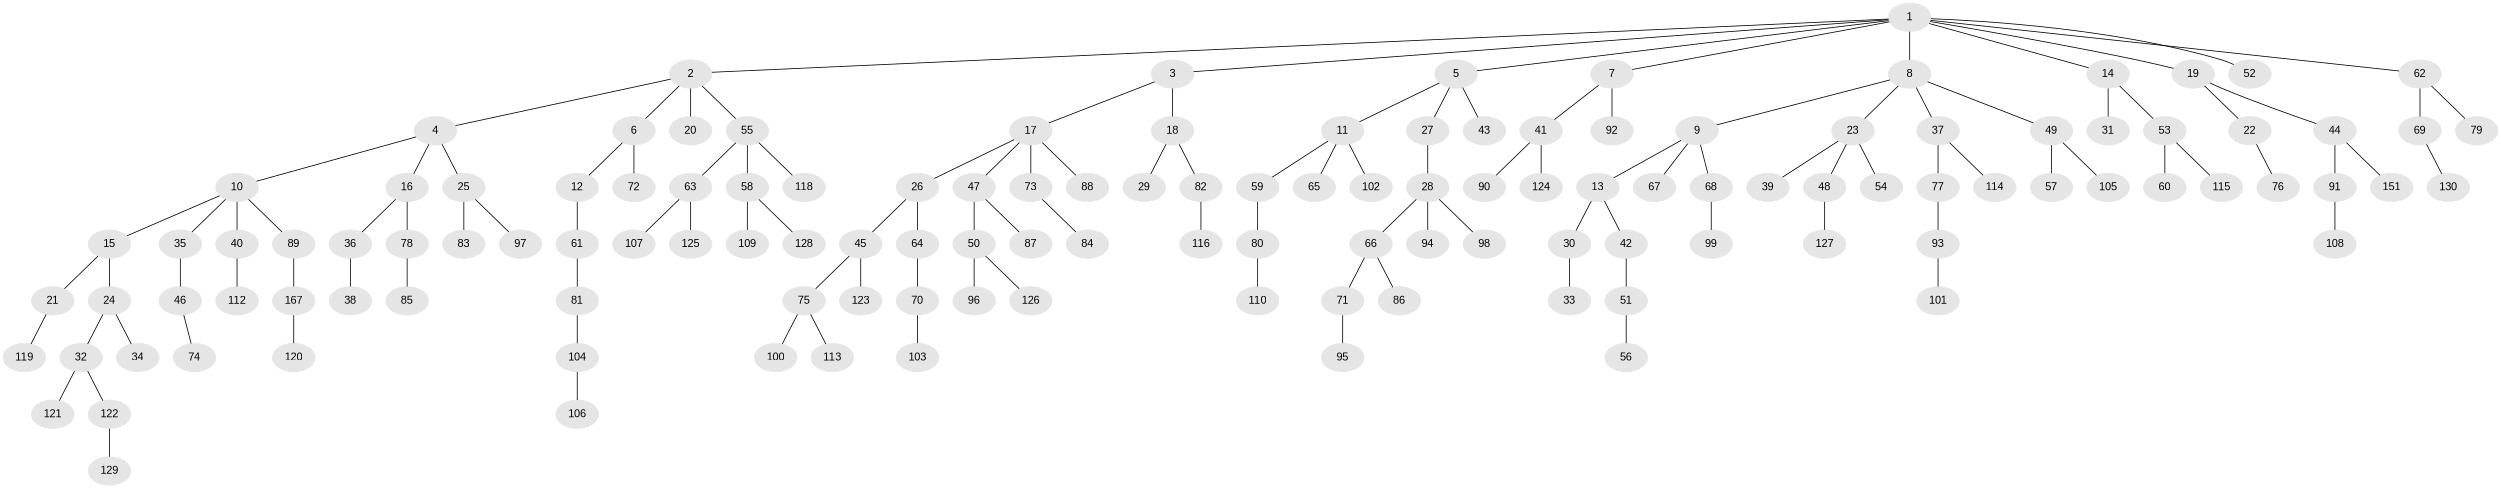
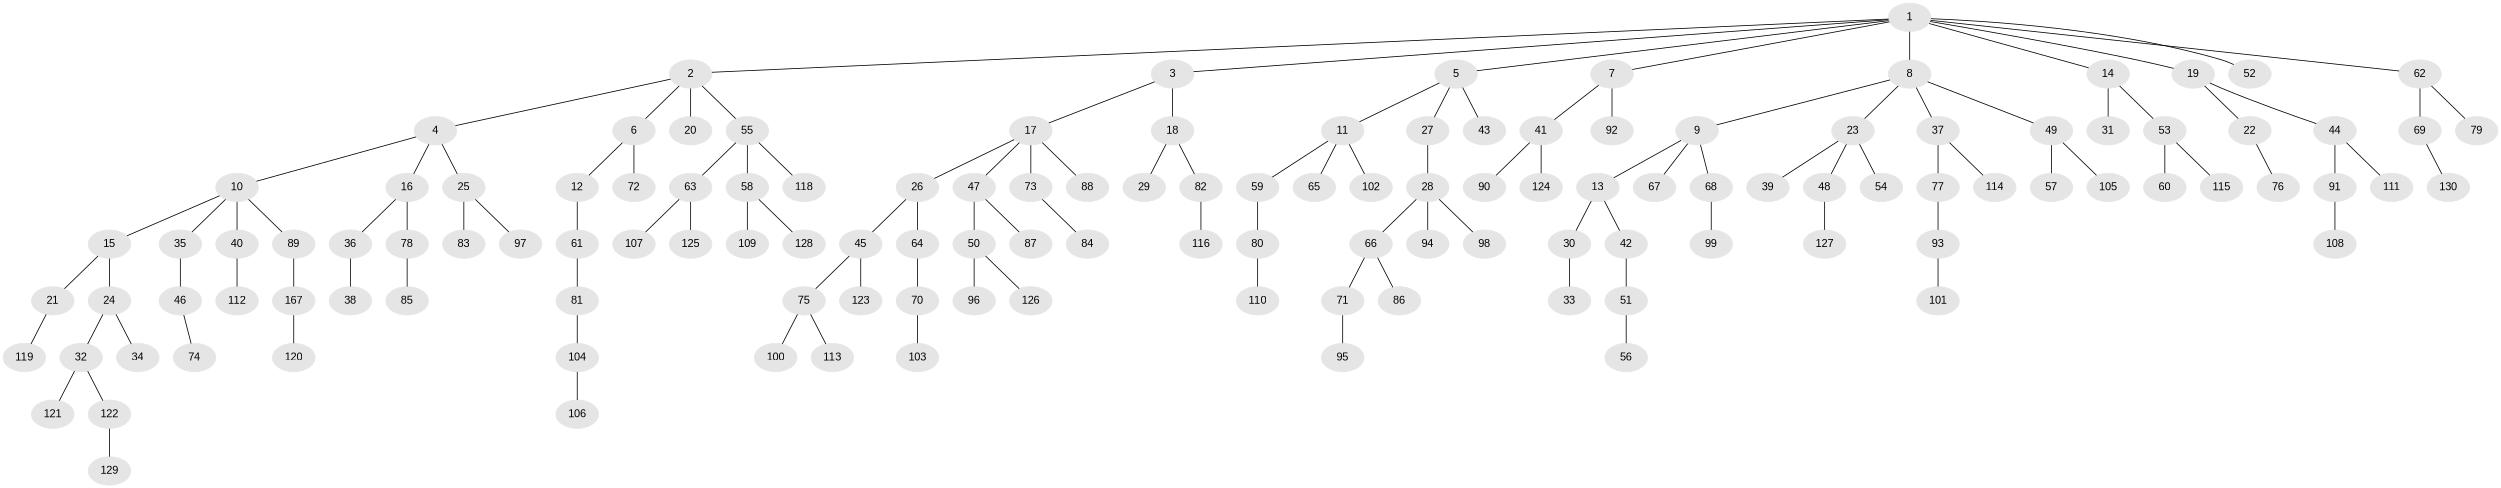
(2392, 187) -> (2392, 187)
